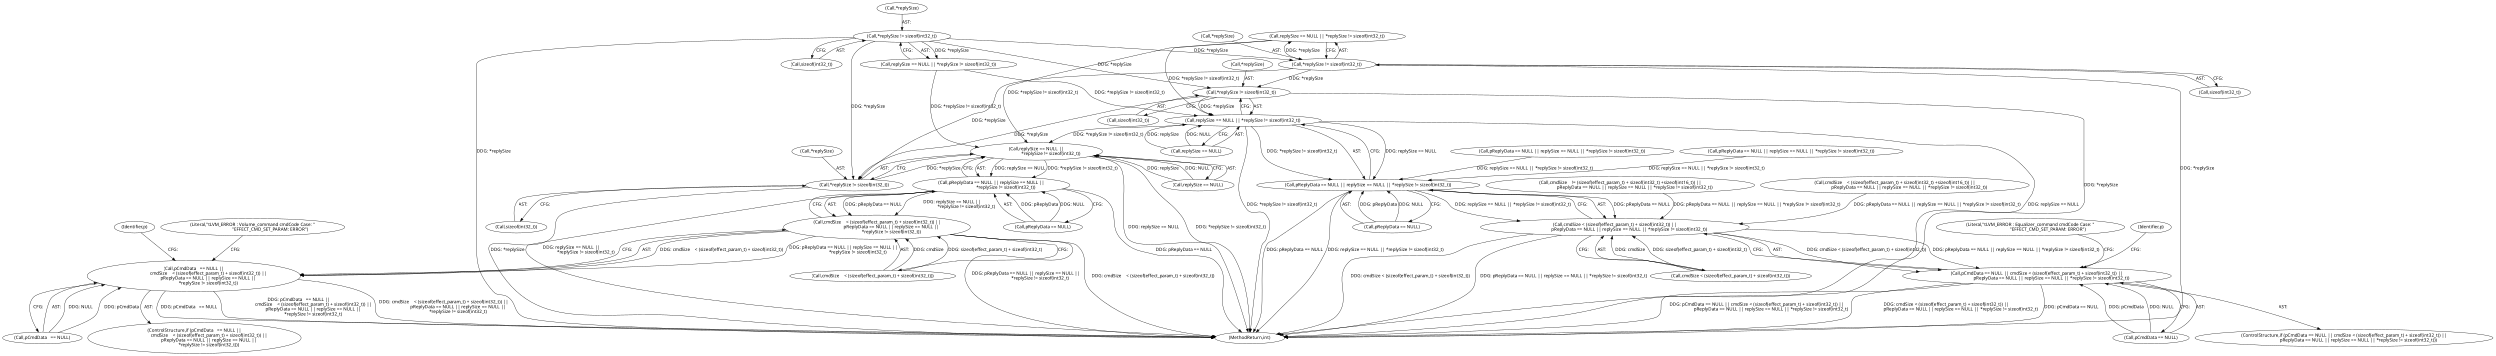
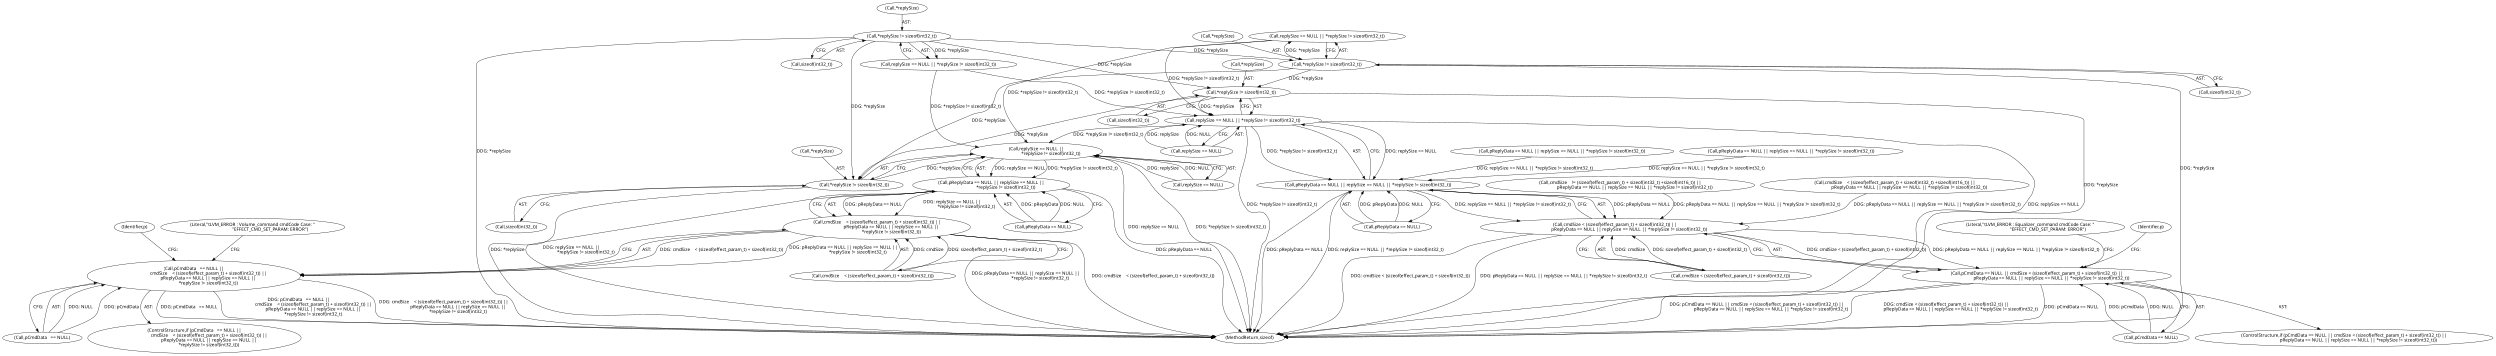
(1250, 338) -> (1250, 338)
